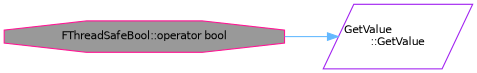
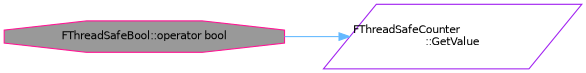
(398, 37) -> (453, 37)
